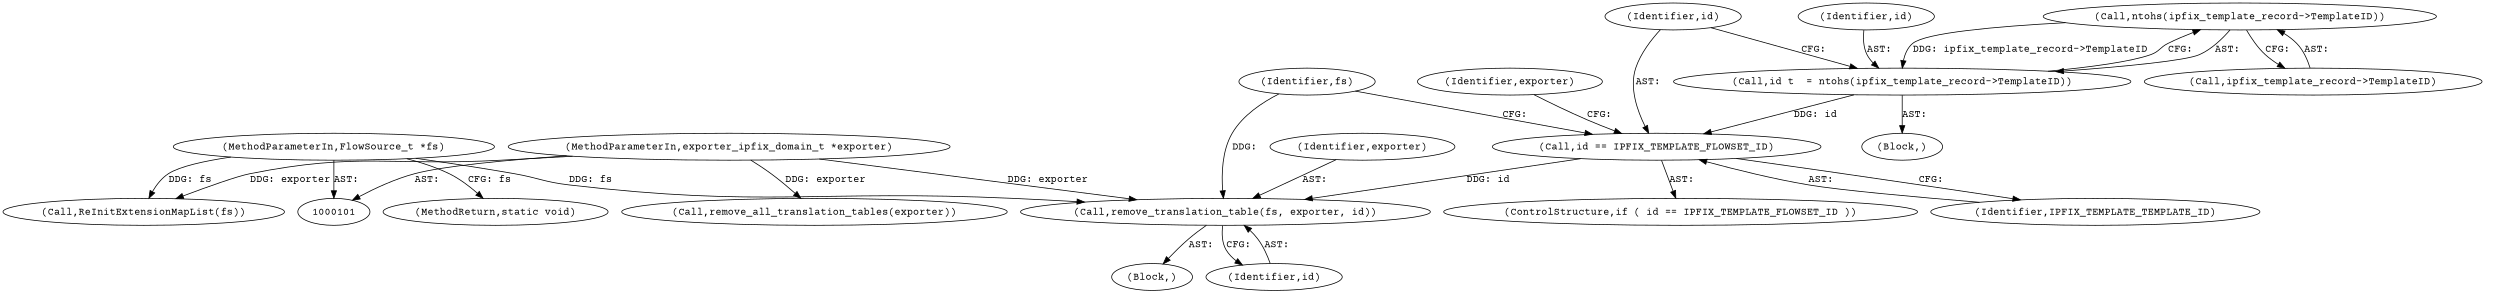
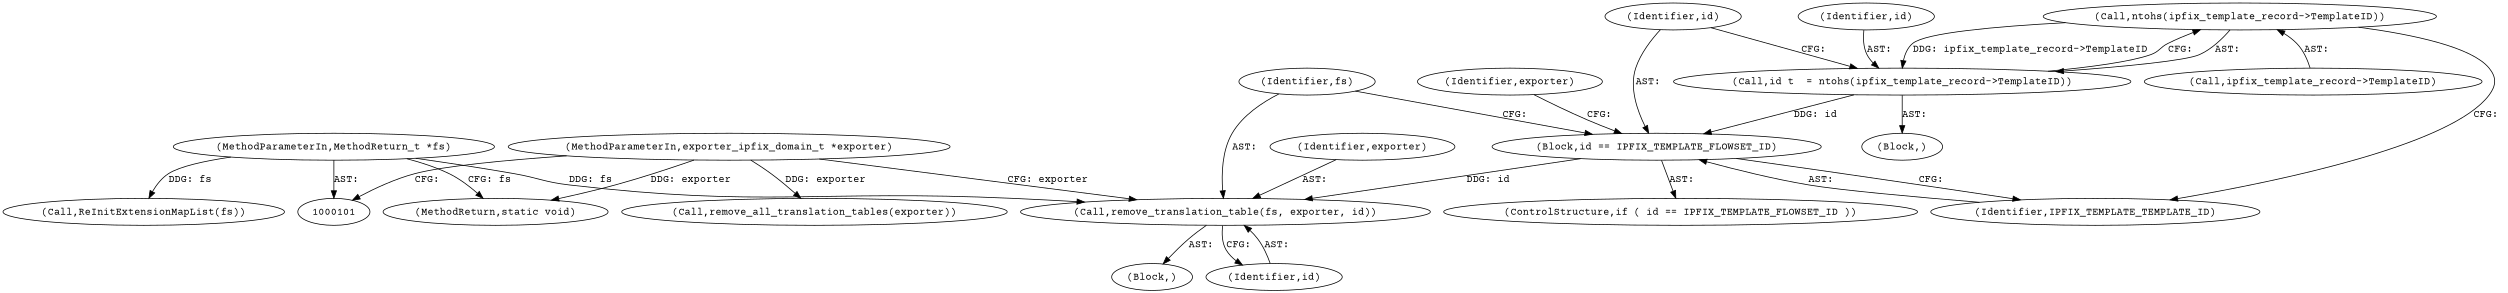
(2260, 49) -> (2420, 138)
(334, 147) -> (334, 147)
(1248, 147) -> (1248, 147)
(1657, 147) -> (1657, 147)
(376, 161) -> (627, 182)
(430, 179) -> (430, 179)
(1048, 179) -> (1048, 179)
